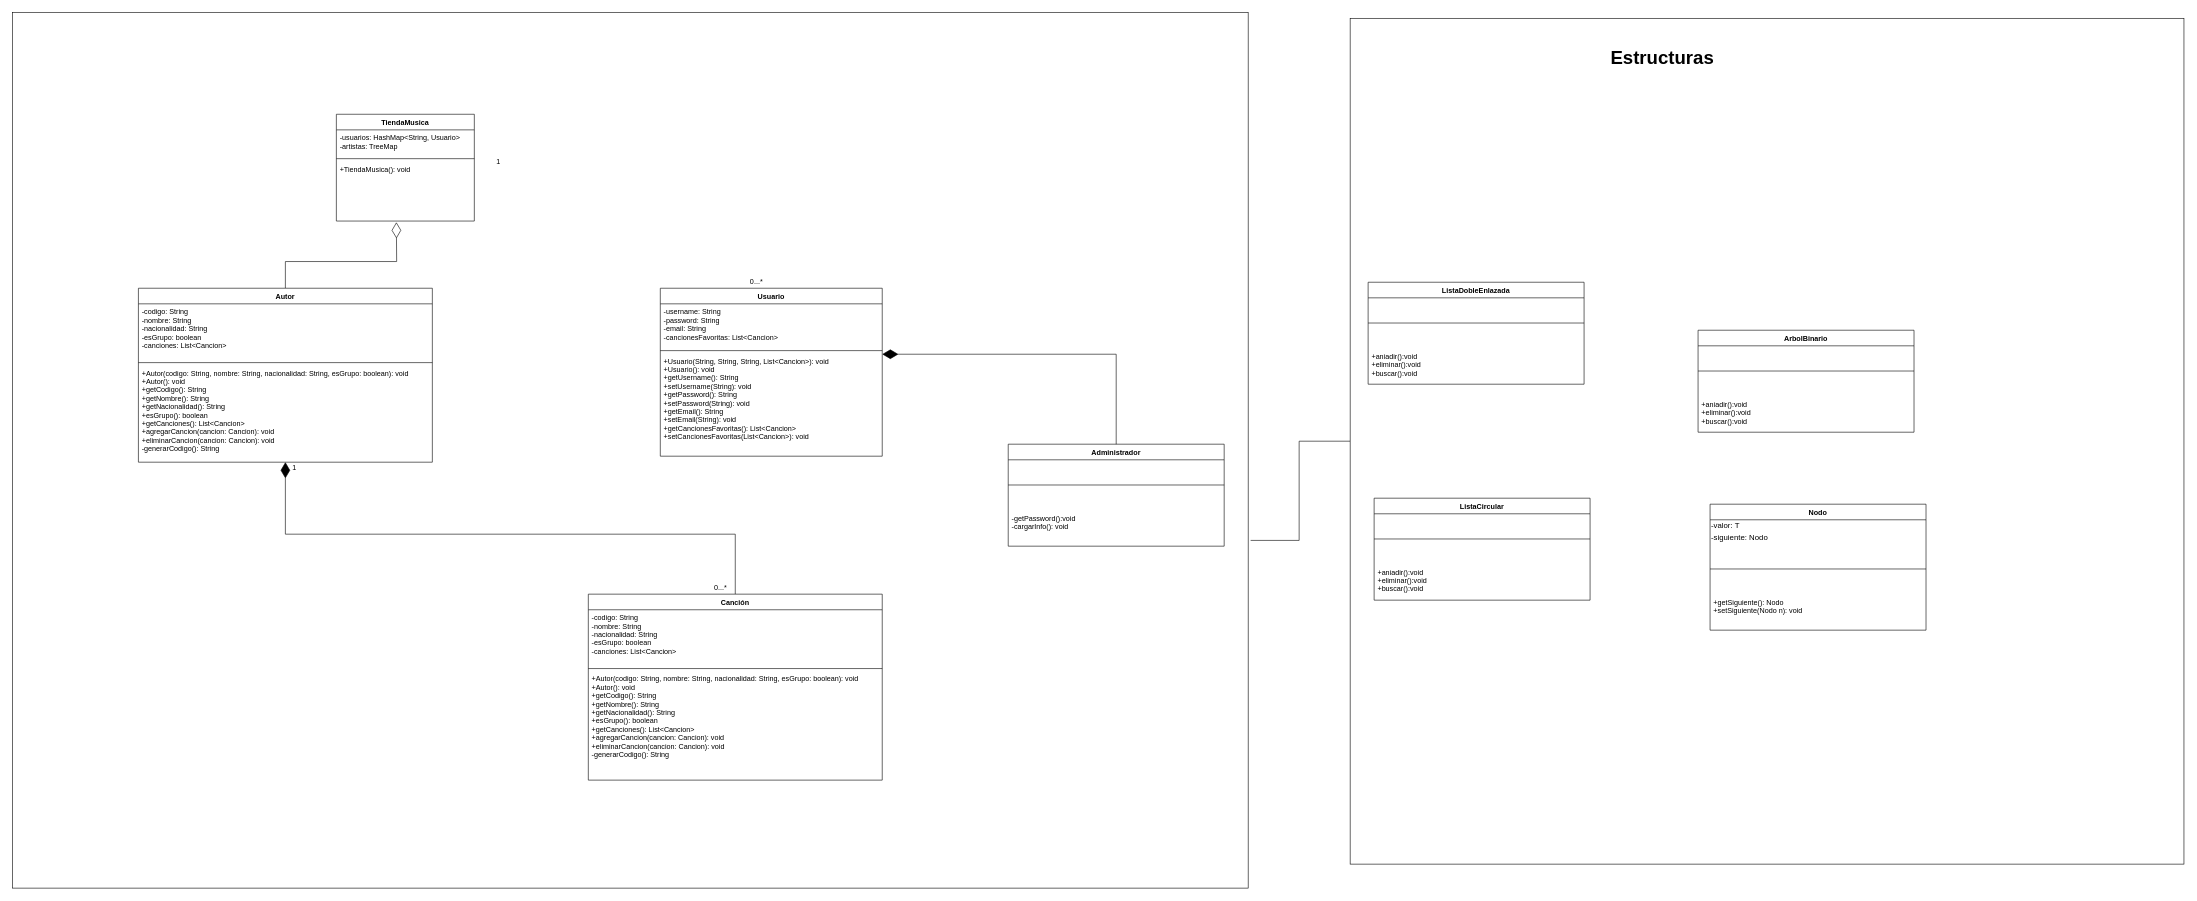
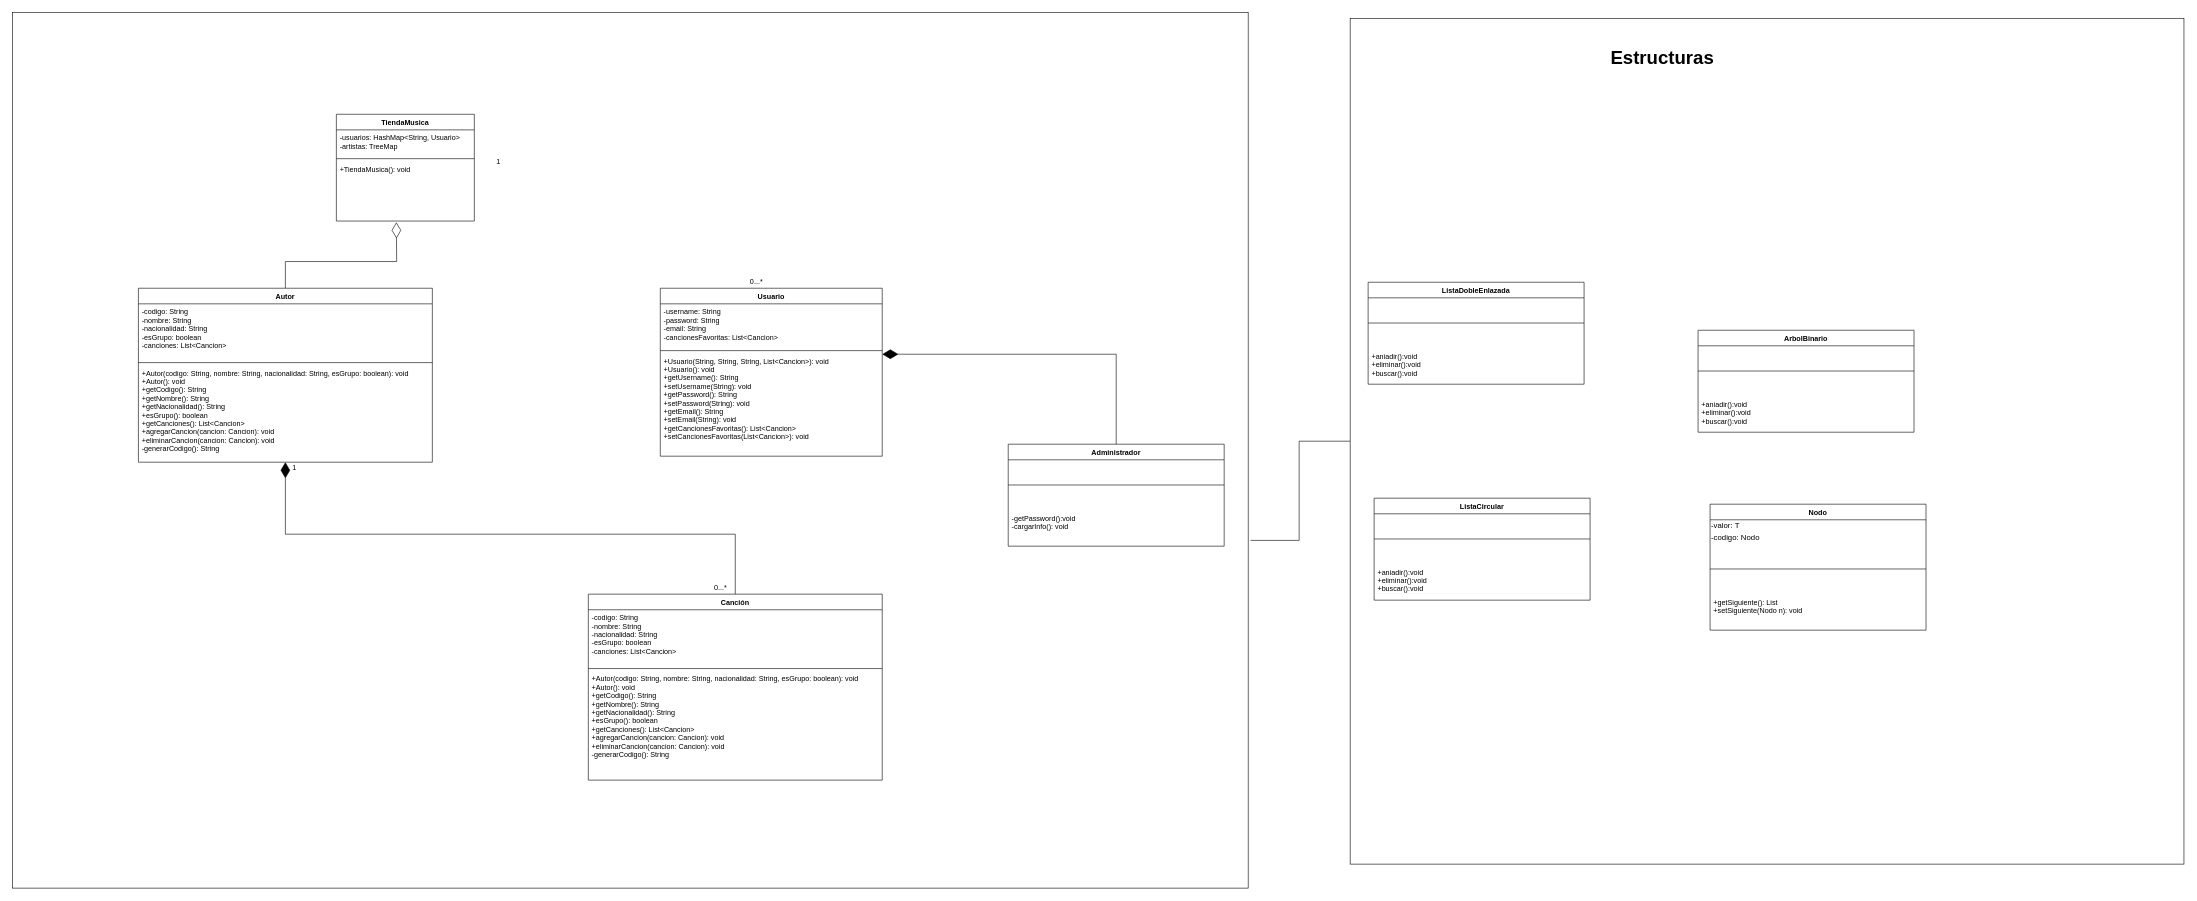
(1742, 538) -> (1737, 538)
(1752, 602) -> (1751, 602)
